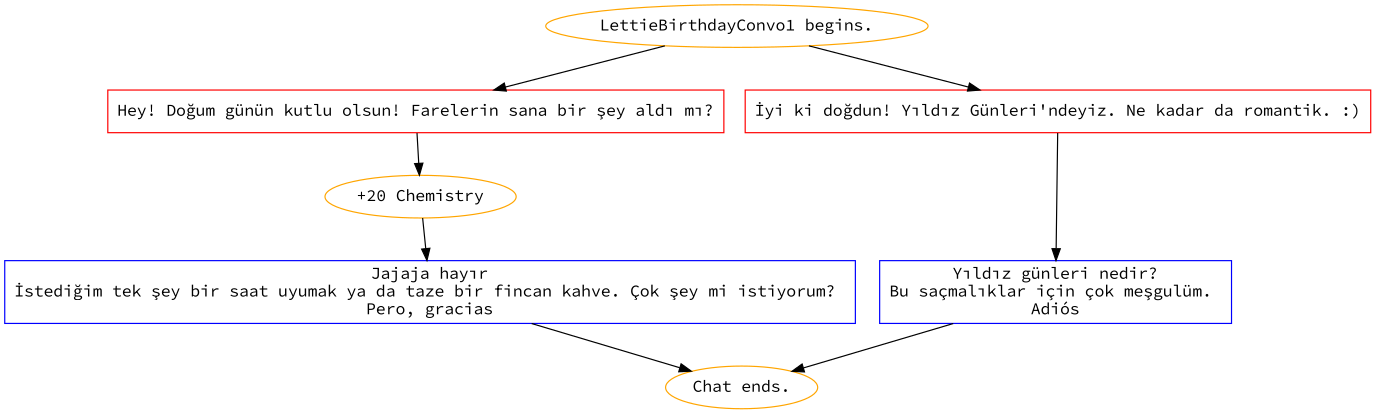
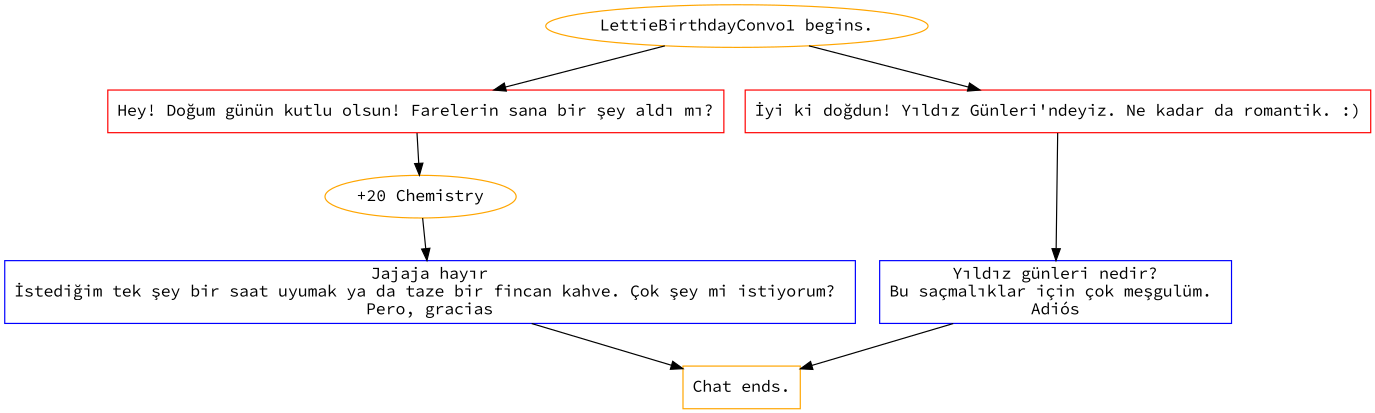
(742, 387) -> (742, 387)
